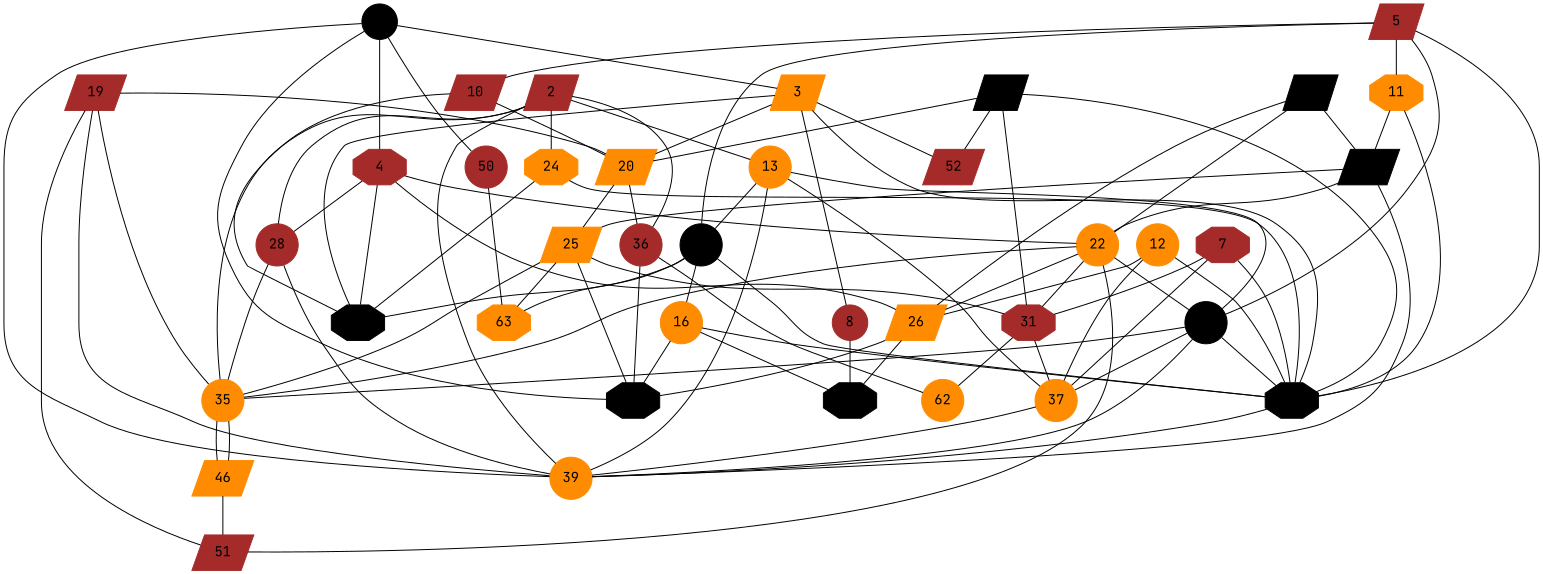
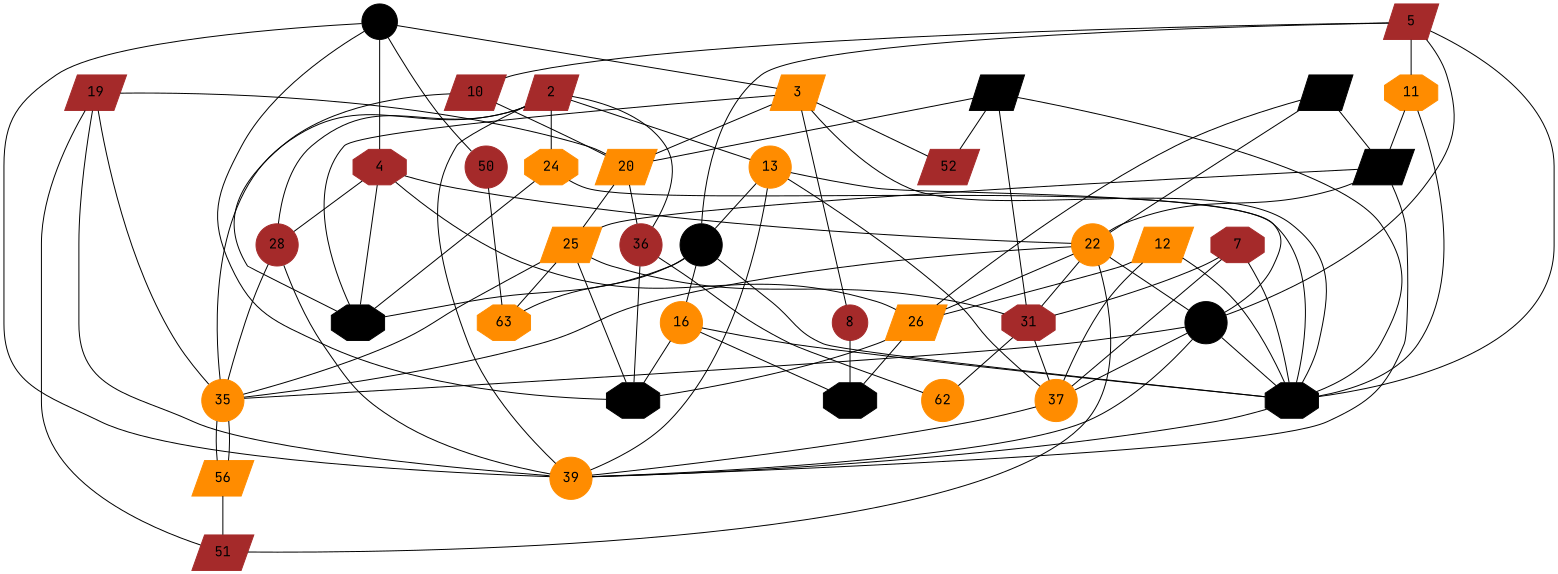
(1158, 245) -> (1163, 245)
(223, 478) -> (223, 478)
